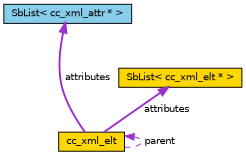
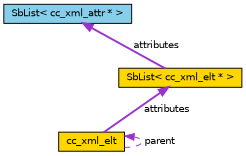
(62, 85) -> (128, 48)
